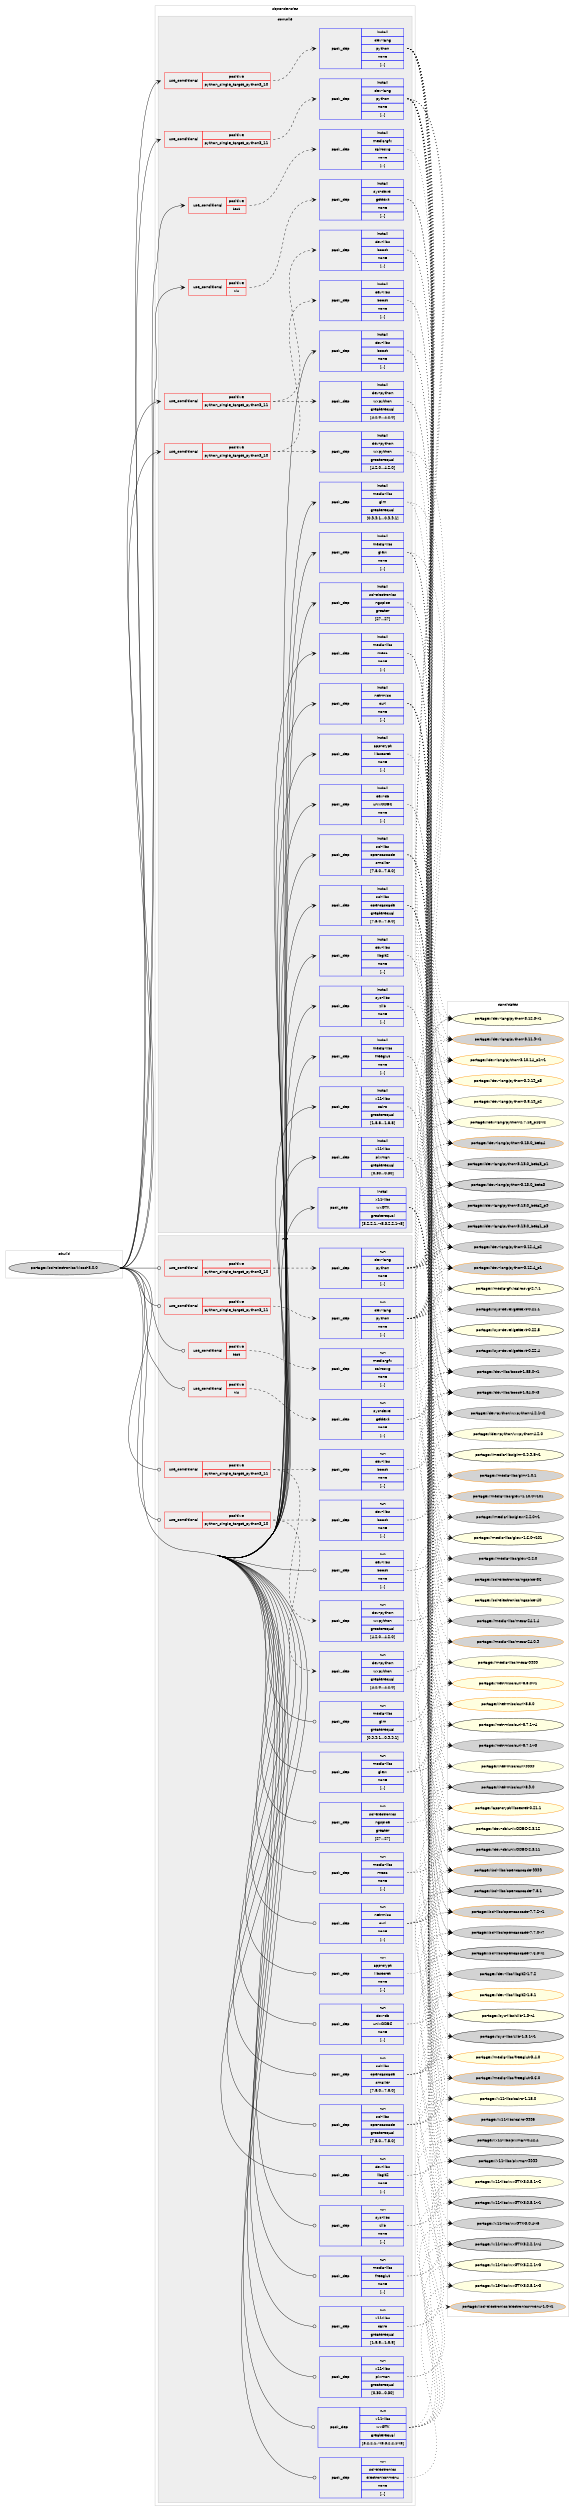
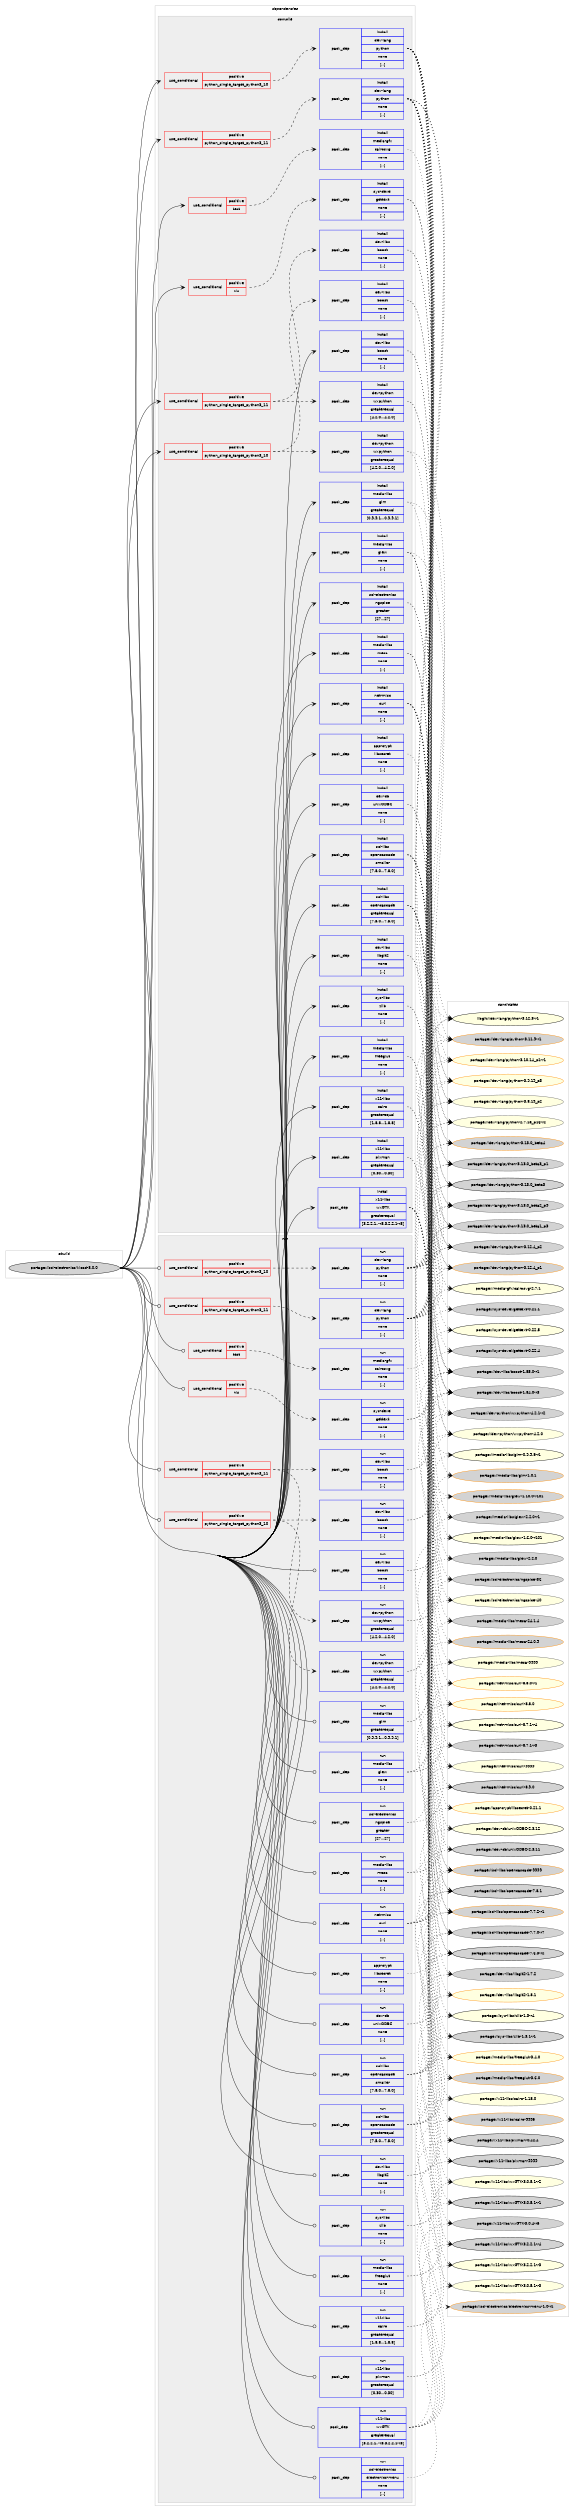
(508, 1019) -> (508, 1019)
(508, 2286) -> (508, 2286)
